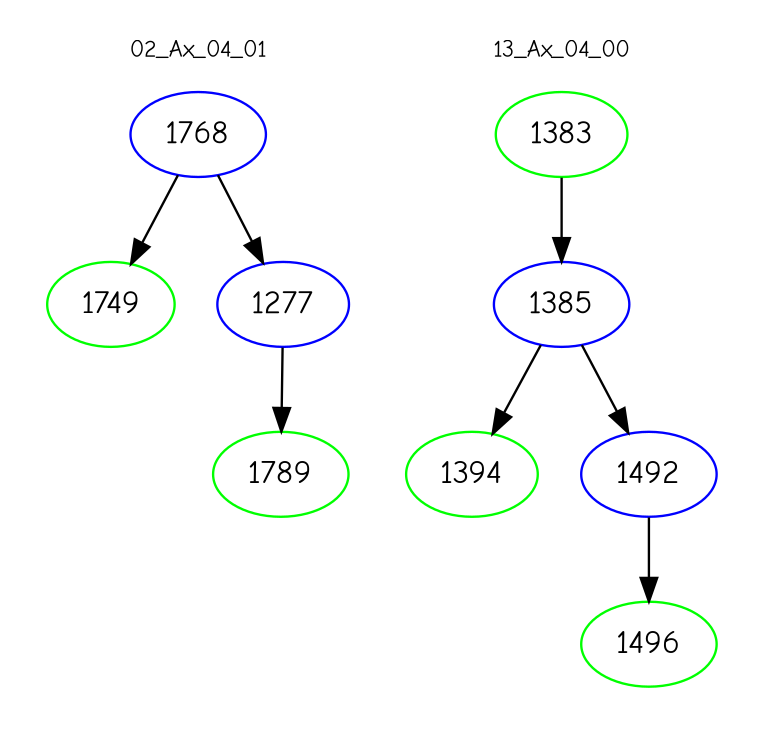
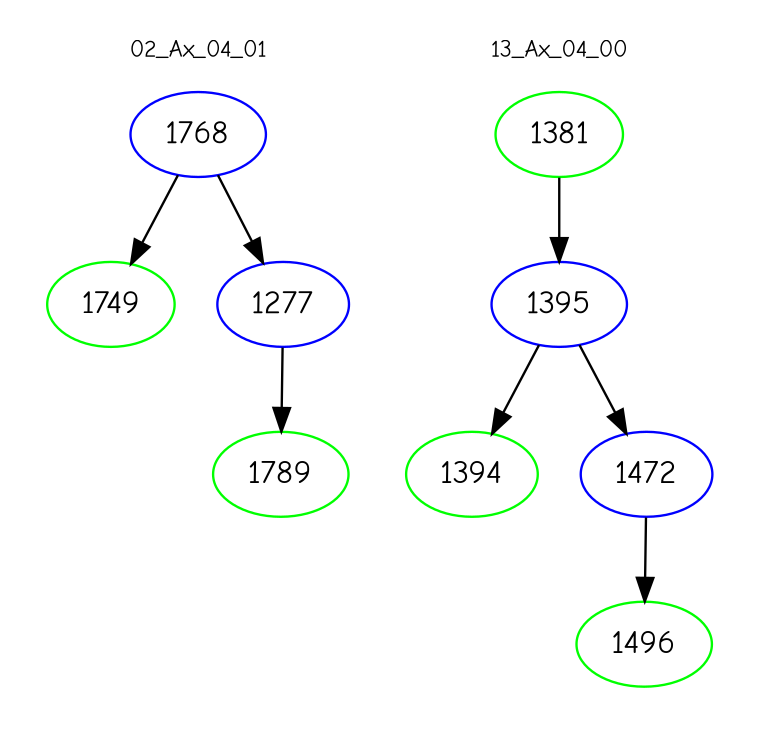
(562, 135) -> (559, 135)
(562, 304) -> (559, 304)
(649, 474) -> (647, 474)
